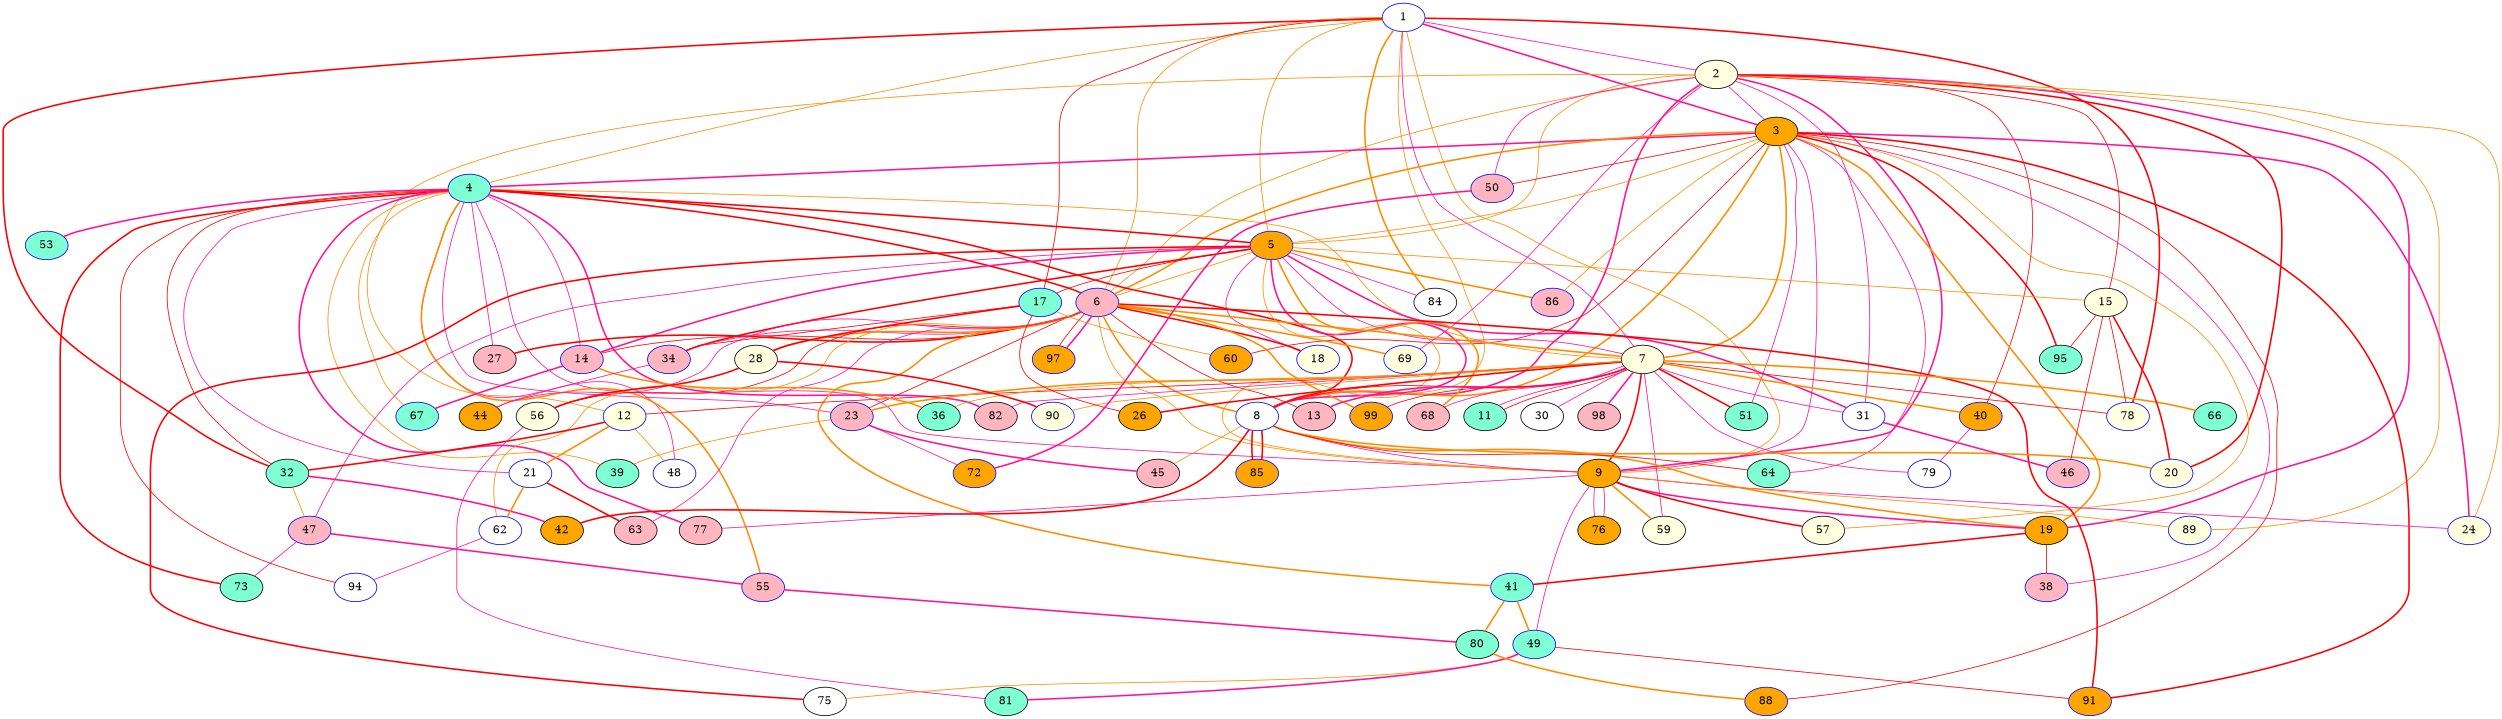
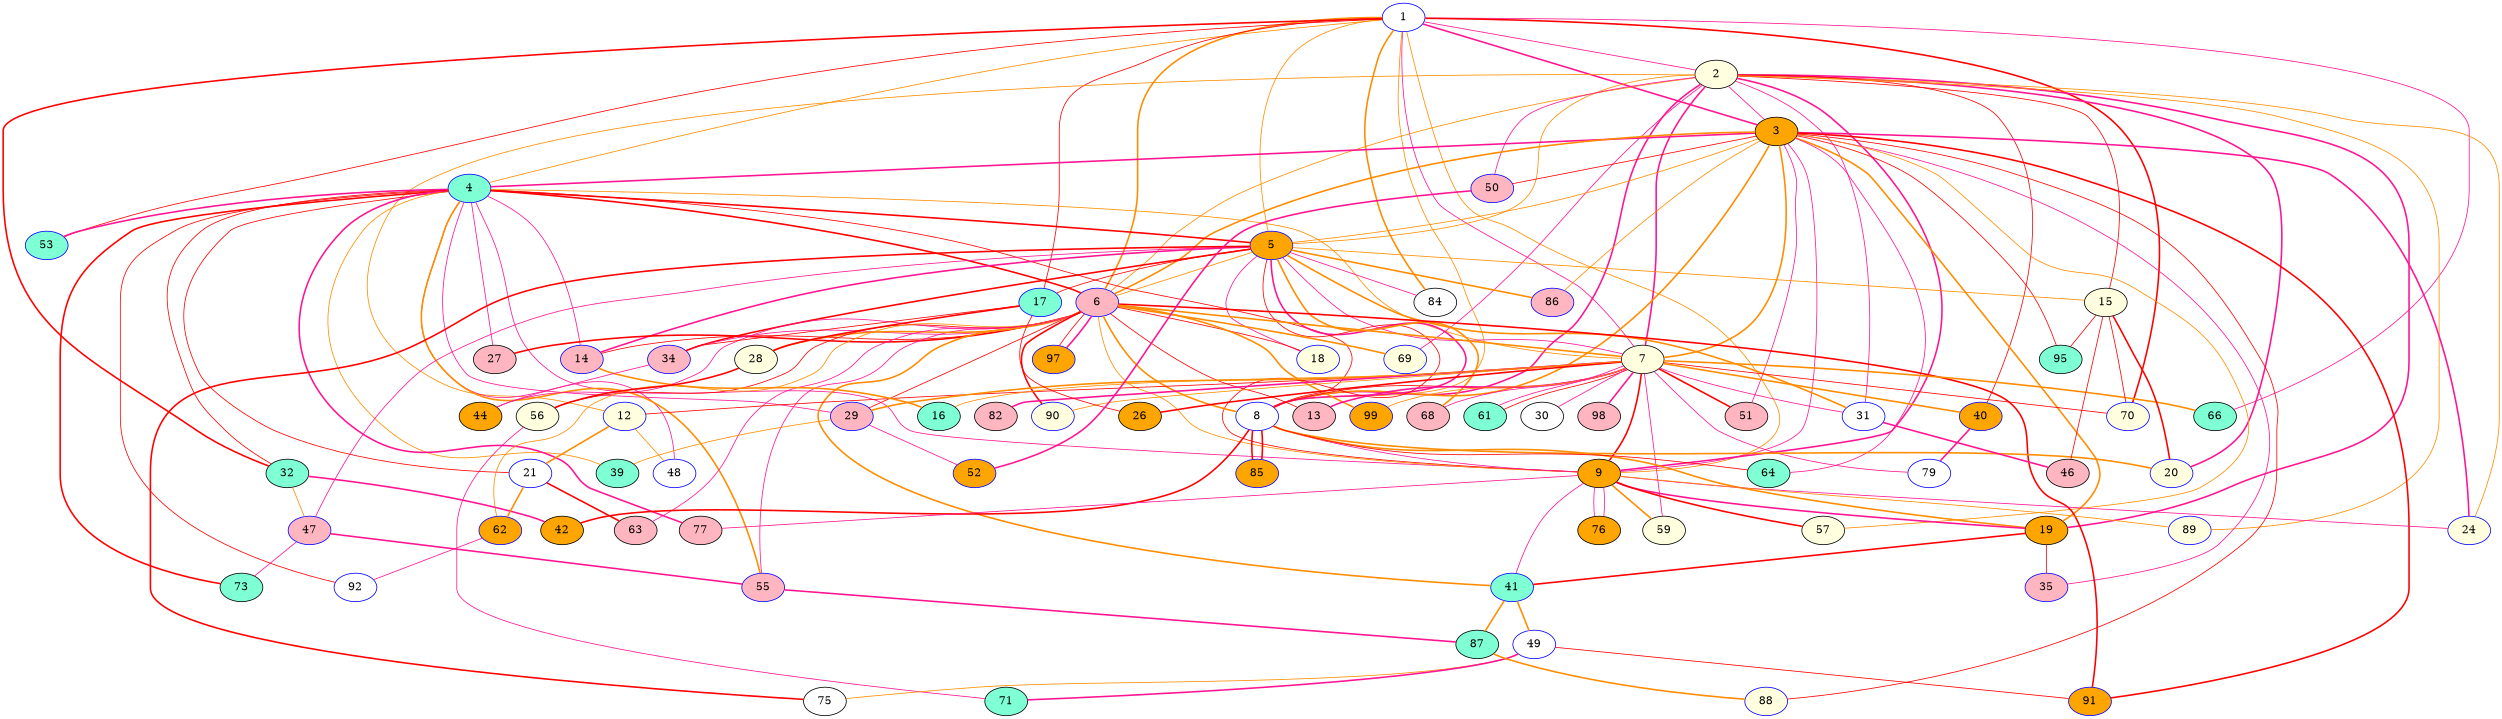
none -> (2156, 45)
(1164, 72) -> (1164, 72)
none -> (717, 89)
(2174, 121) -> (2174, 121)
none -> (1656, 203)
(1952, 209) -> (1952, 209)
(956, 242) -> (956, 242)
(1506, 333) -> (1520, 334)
(1256, 337) -> (1256, 337)
(190, 352) -> (190, 352)
(621, 357) -> none
(1231, 359) -> none
none -> (866, 376)
(909, 376) -> (1028, 343)
(1316, 382) -> (1316, 382)
(1507, 387) -> (1507, 387)
(1223, 415) -> (1223, 415)
(417, 416) -> none
(852, 416) -> (852, 416)
(939, 416) -> (939, 416)
(1485, 416) -> (1485, 416)
(1746, 416) -> (1746, 416)
(2128, 416) -> (2128, 416)
(1953, 447) -> (1953, 447)
(405, 457) -> none
(975, 473) -> (975, 473)
(1158, 473) -> none
(2068, 473) -> (2068, 473)
(500, 530) -> (500, 530)
(1556, 555) -> (1541, 521)
(355, 587) -> (355, 587)
(2046, 587) -> (2046, 587)
(1477, 644) -> (1477, 644)
(1534, 644) -> (1534, 644)
(1006, 701) -> (1006, 701)
(1766, 701) -> (1766, 701)
